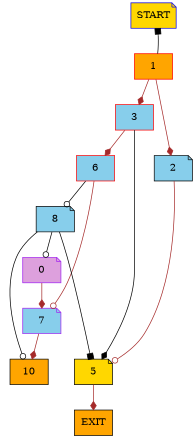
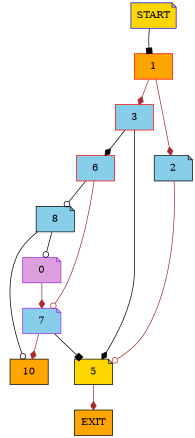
(158, 45) -> (149, 38)
(118, 140) -> (118, 140)
(76, 292) -> (65, 344)
